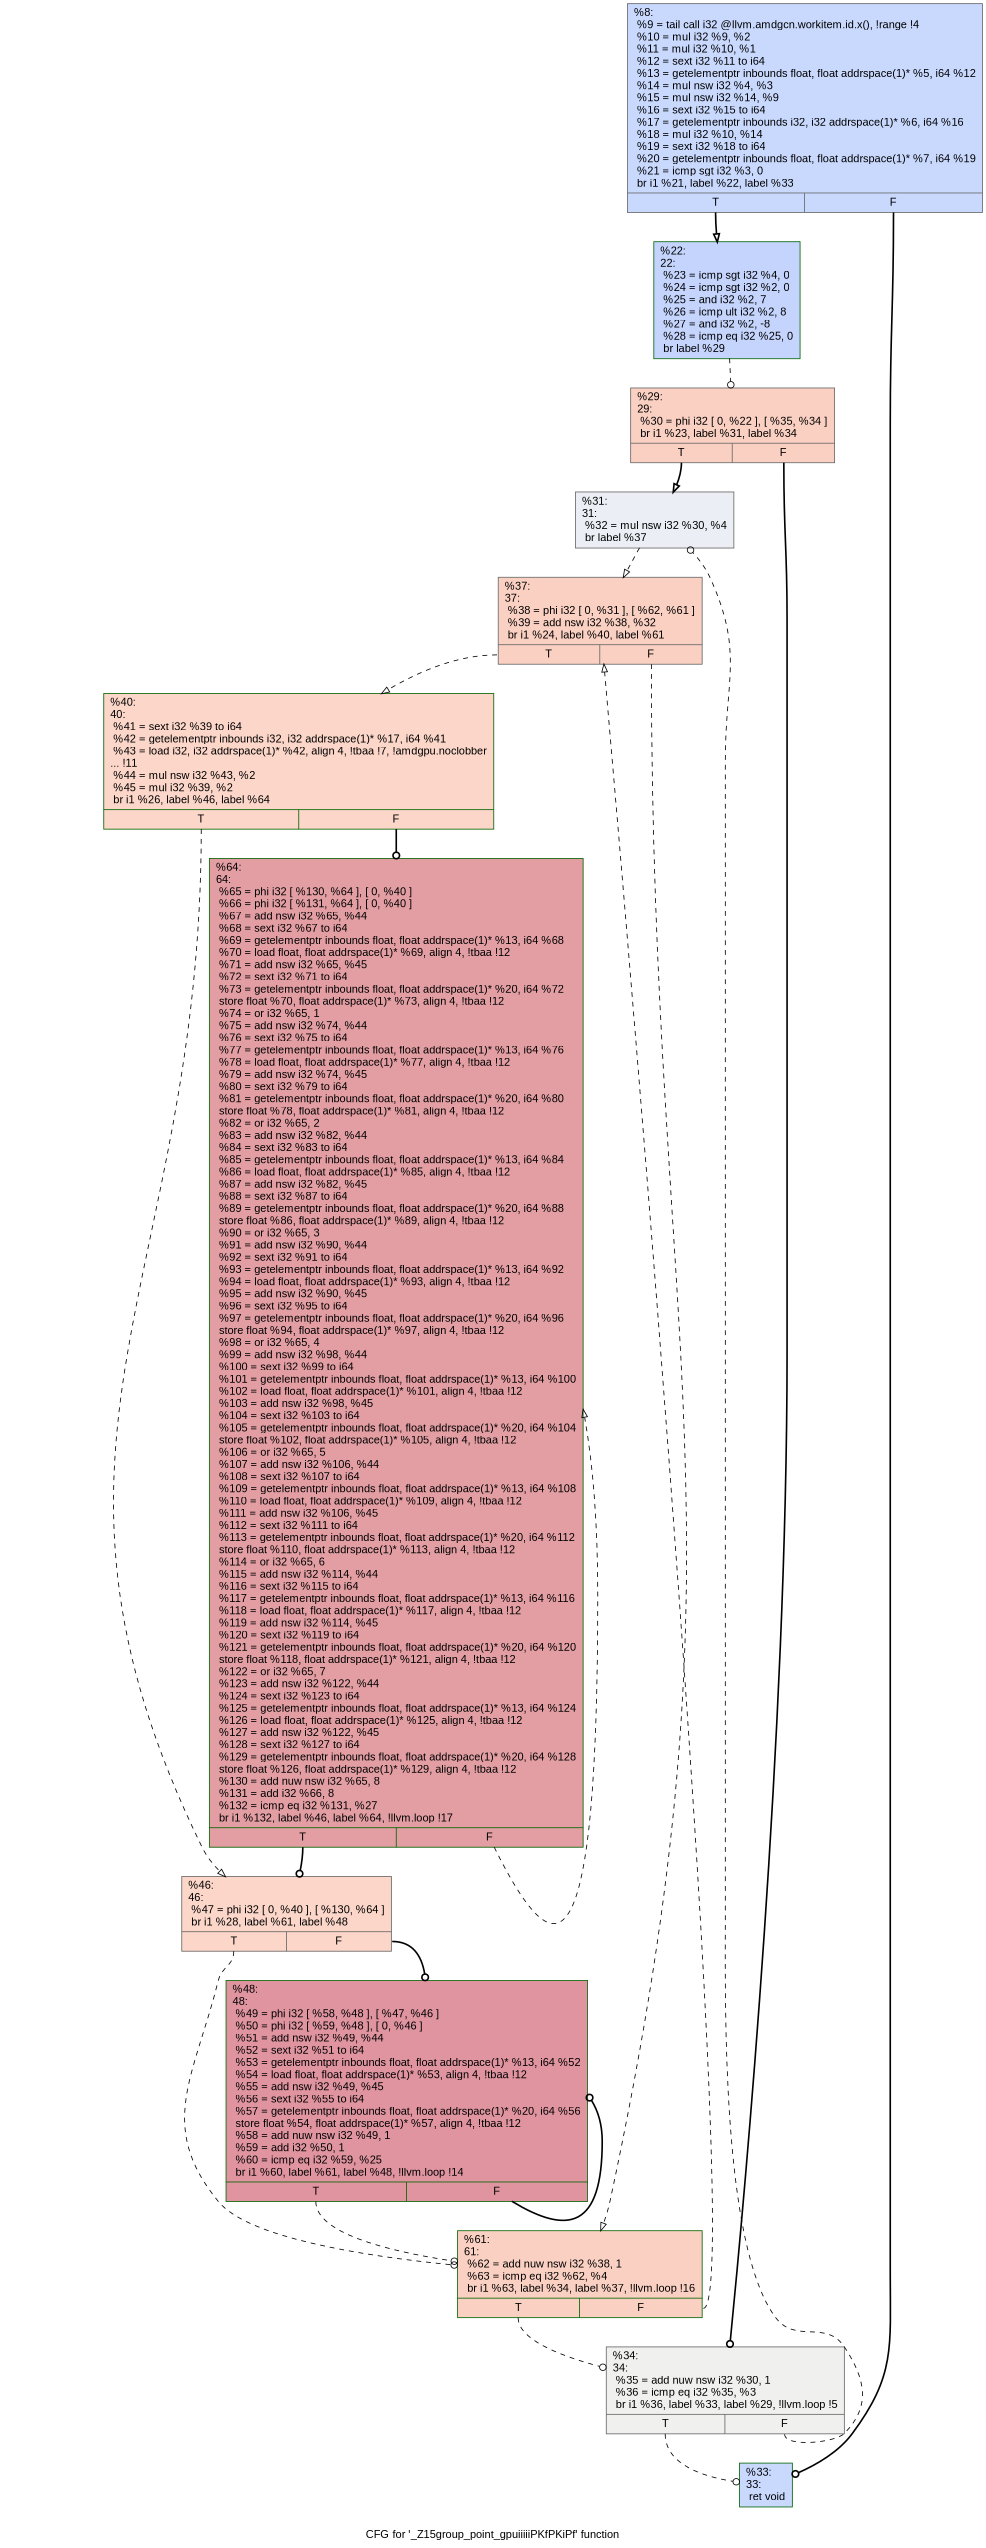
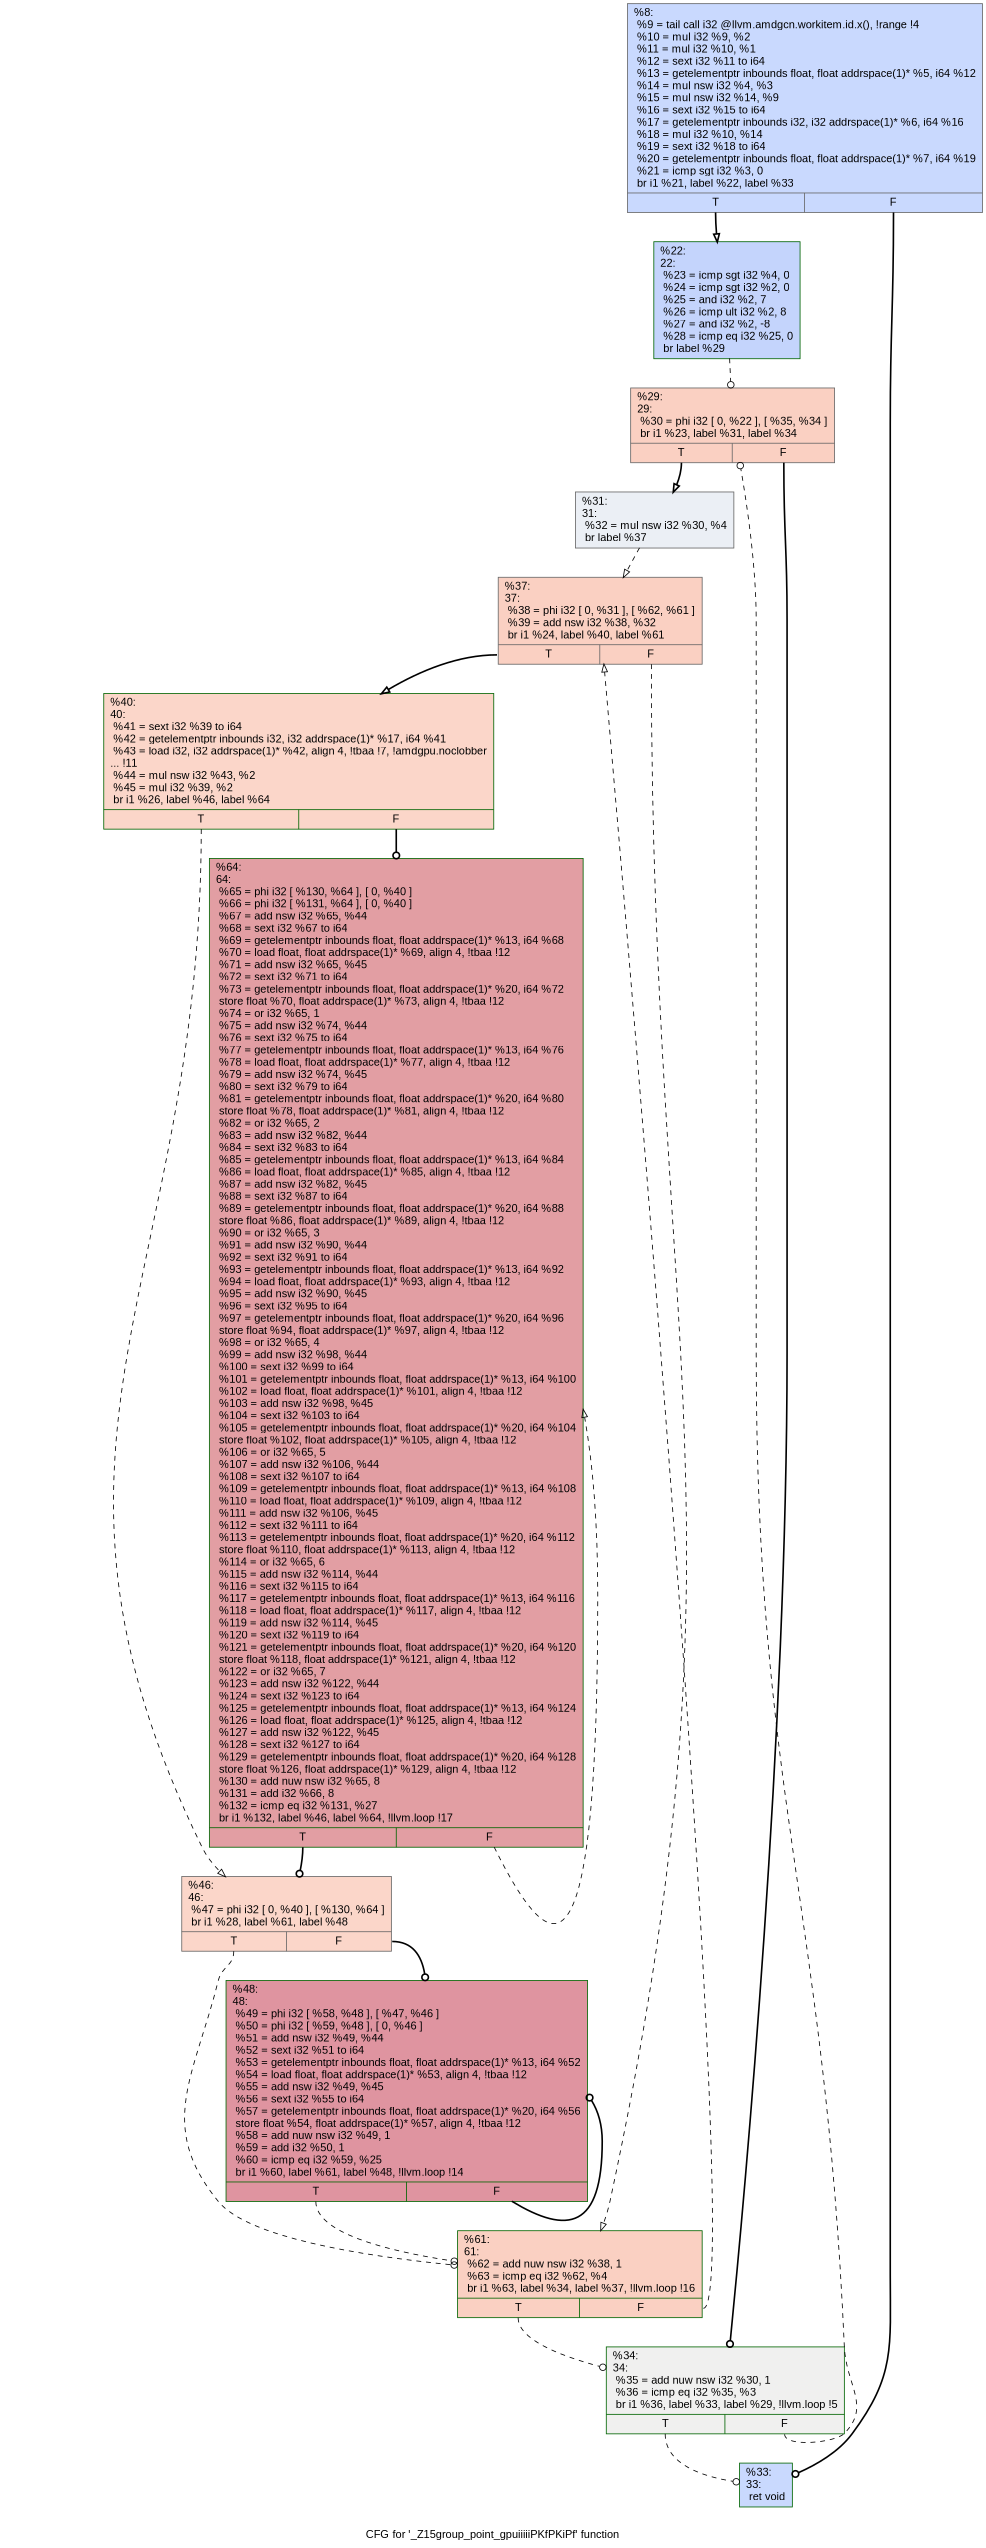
(440, 665) -> (440, 665)
(725, 1553) -> (759, 1488)
(725, 2390) -> (725, 2390)
